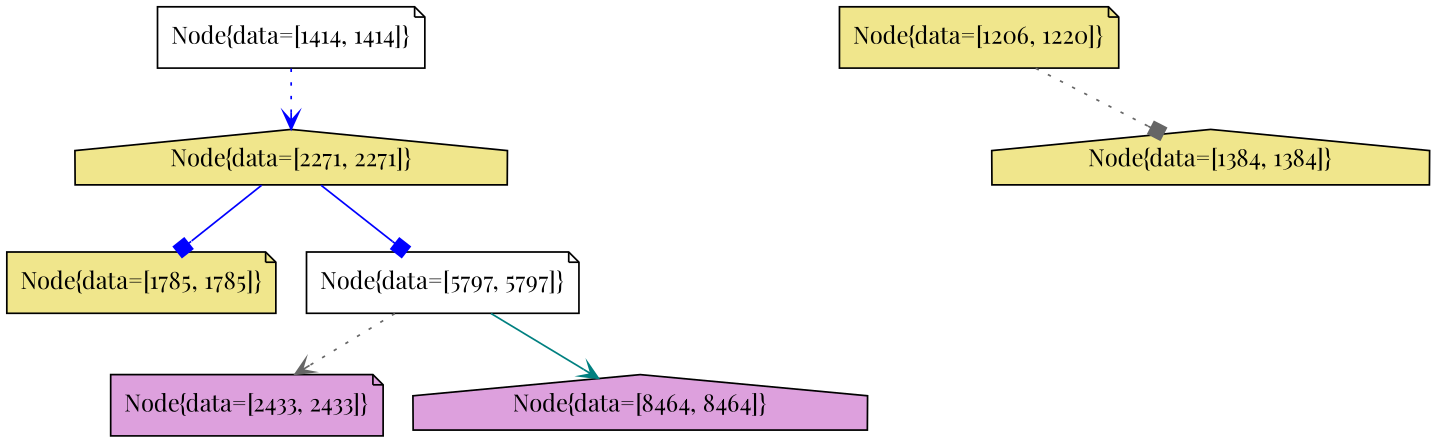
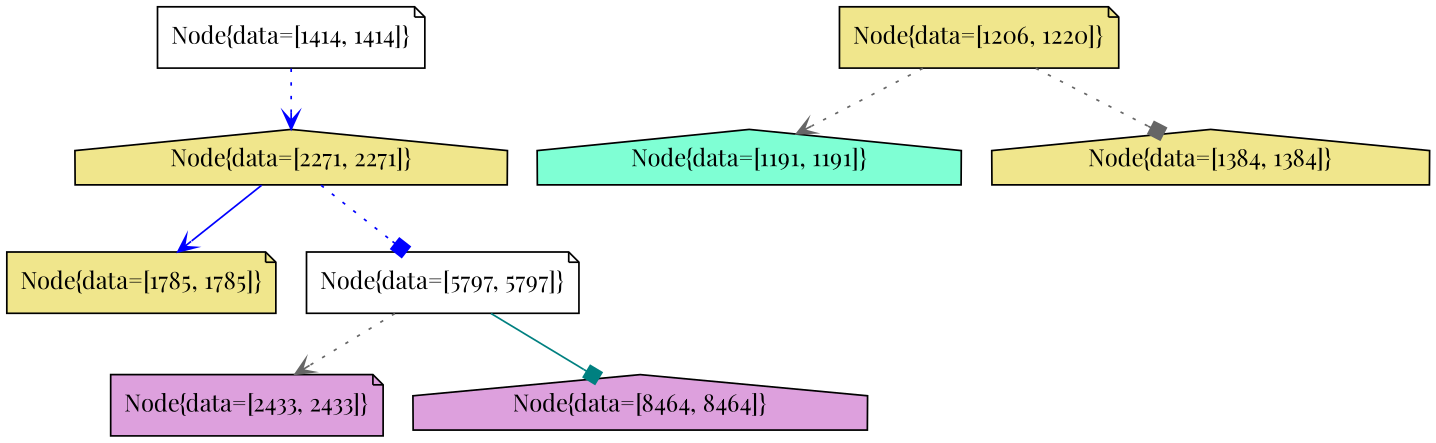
none -> (749, 160)
(227, 213) -> (227, 213)
(357, 213) -> (357, 213)
(537, 341) -> (537, 341)
